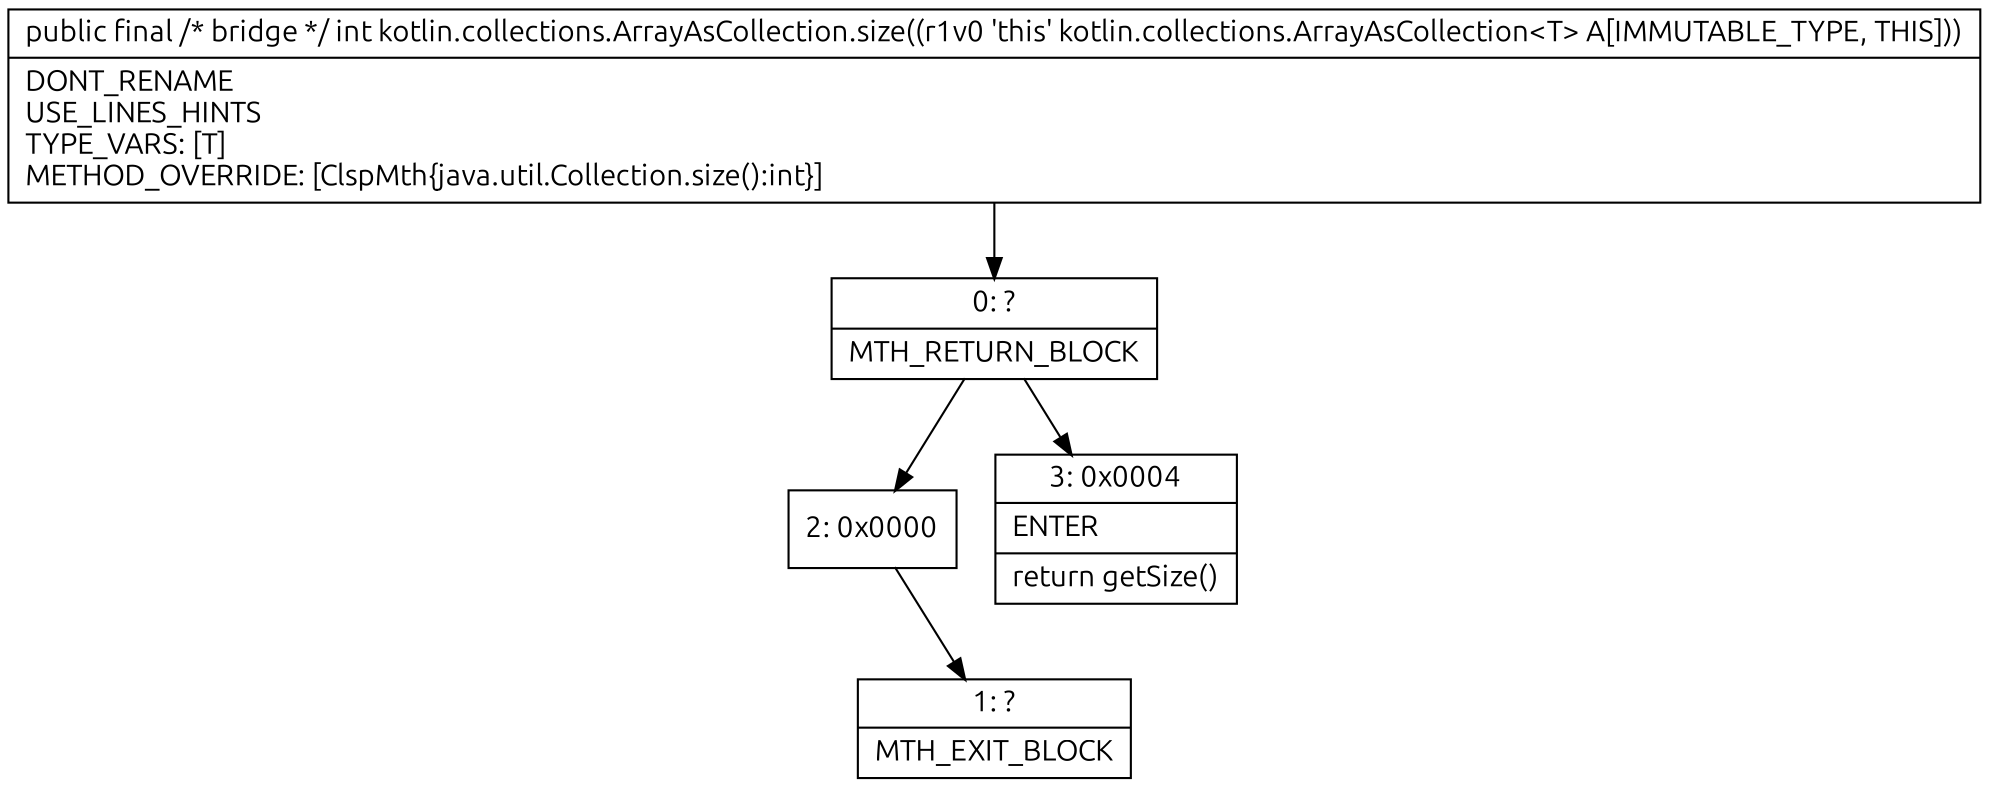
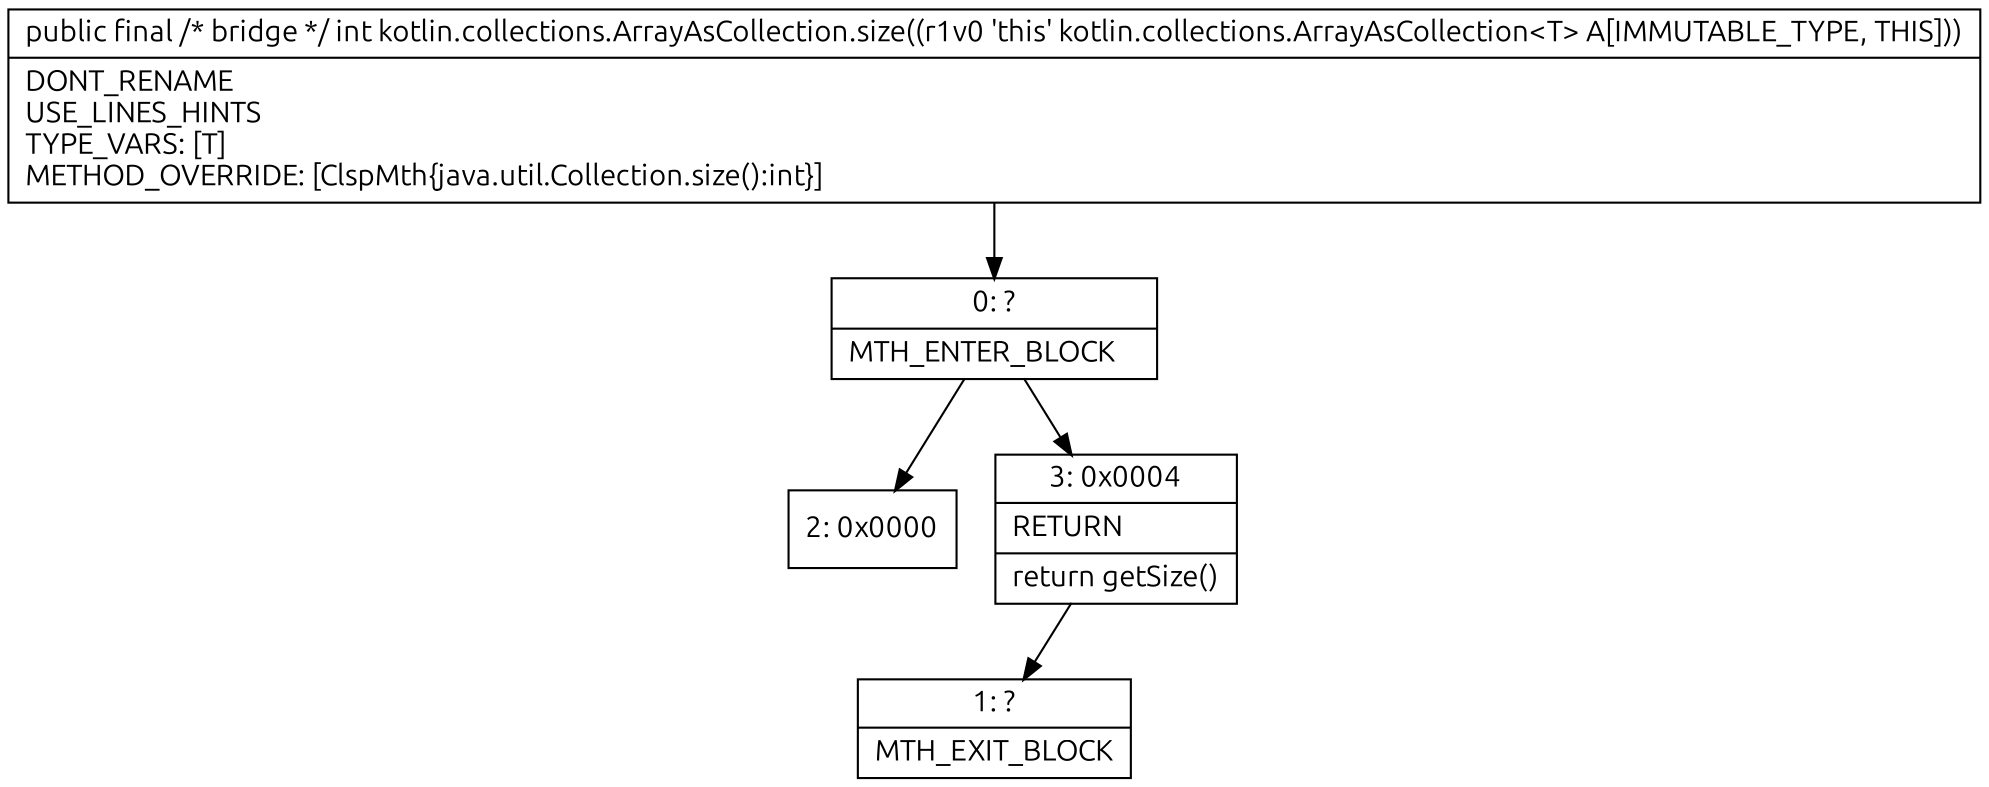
(994, 353) -> (982, 353)
(1056, 527) -> (1068, 527)
(924, 615) -> (1053, 632)
